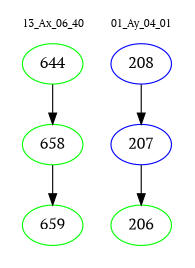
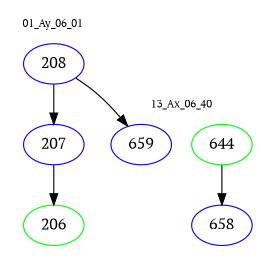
(142, 24) -> (53, 24)
(53, 145) -> (222, 225)
(53, 179) -> (109, 105)
(53, 225) -> (141, 145)
